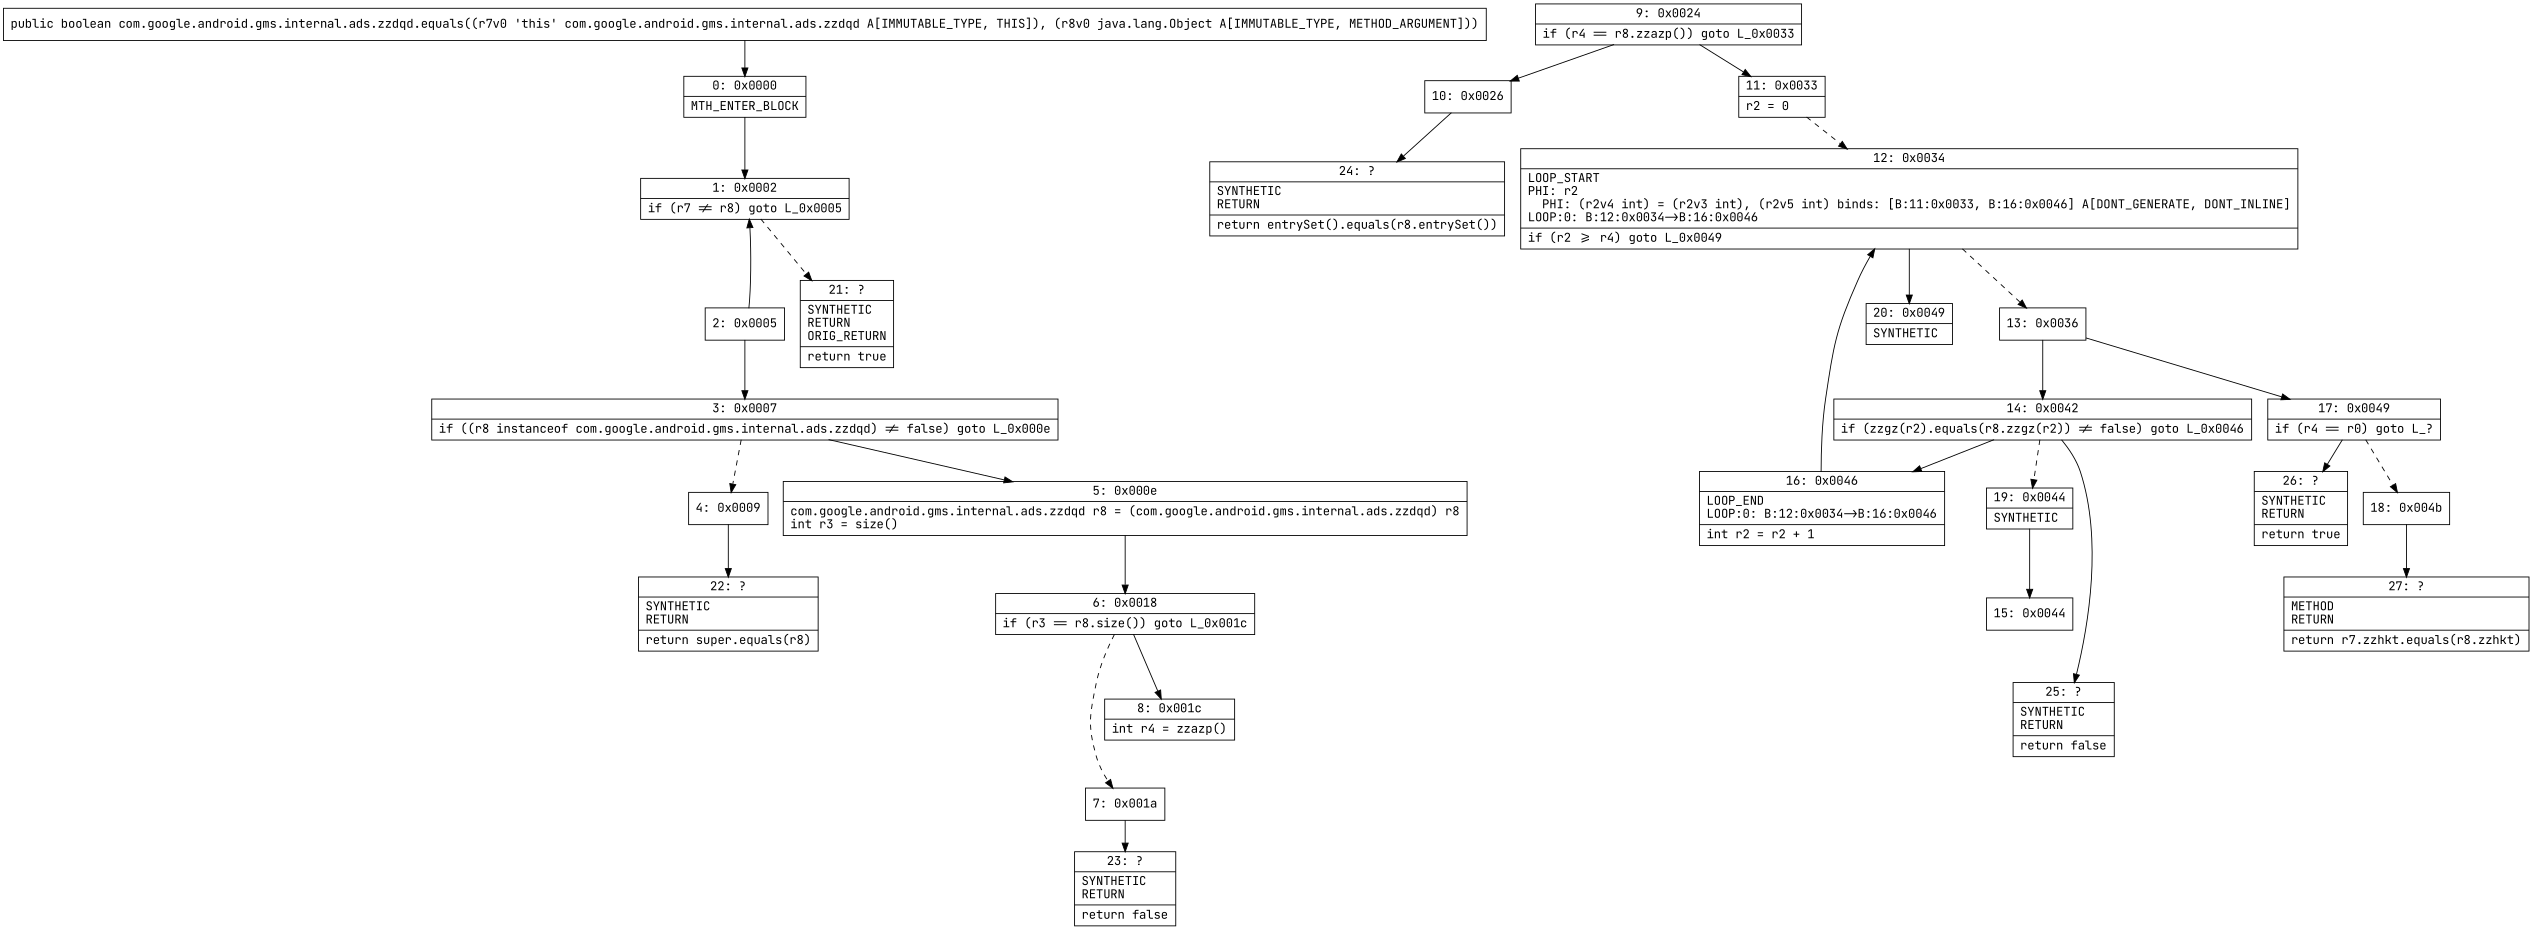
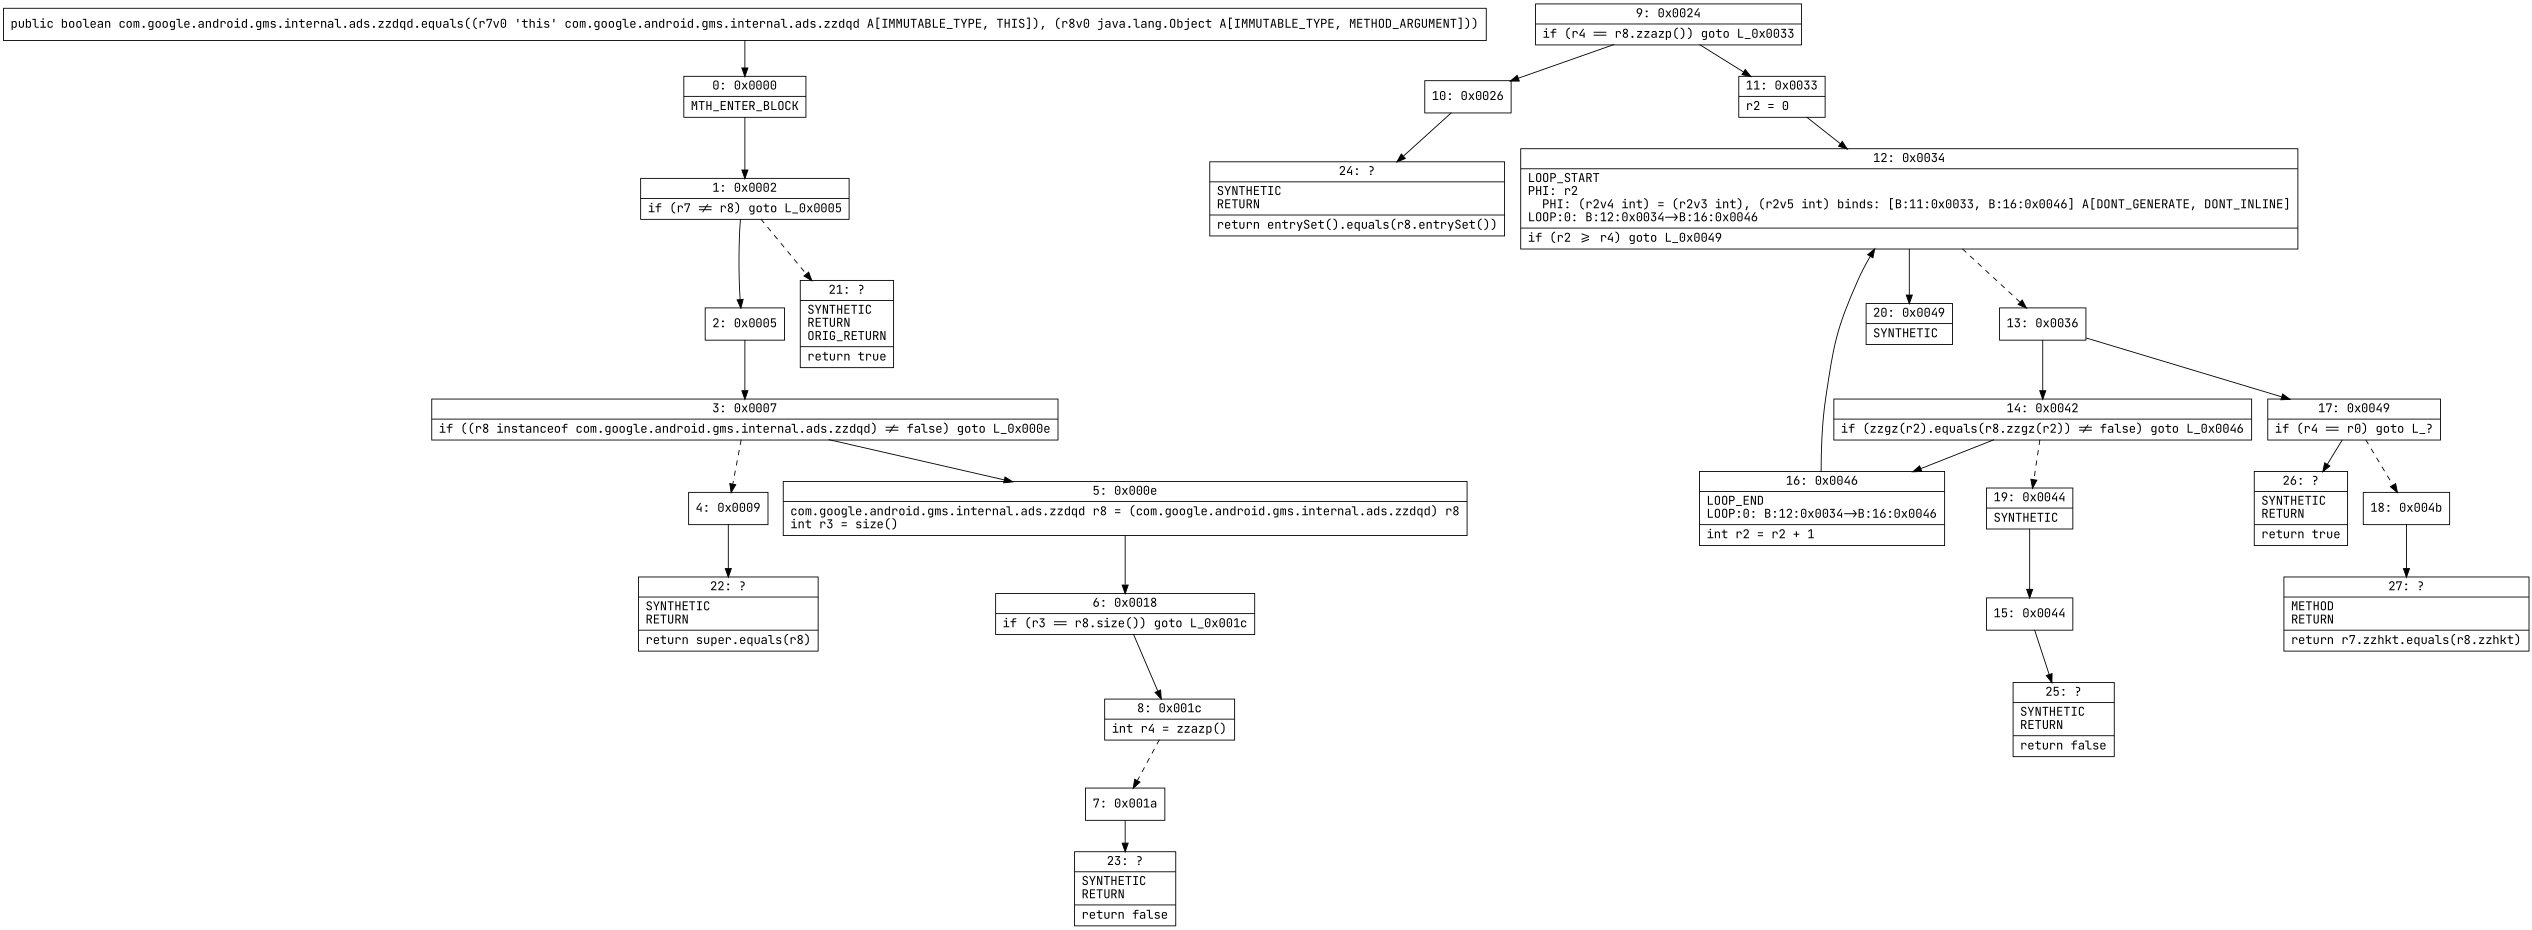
(1823, 130) -> (1823, 130)
(751, 268) -> (739, 259)
(2092, 554) -> (2042, 652)
(1092, 708) -> (1148, 760)
